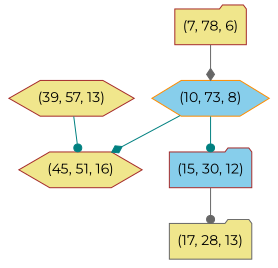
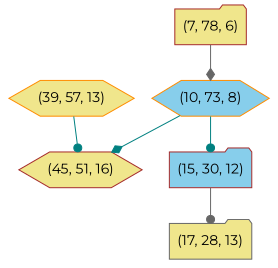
(72, 98) -> (72, 98)
